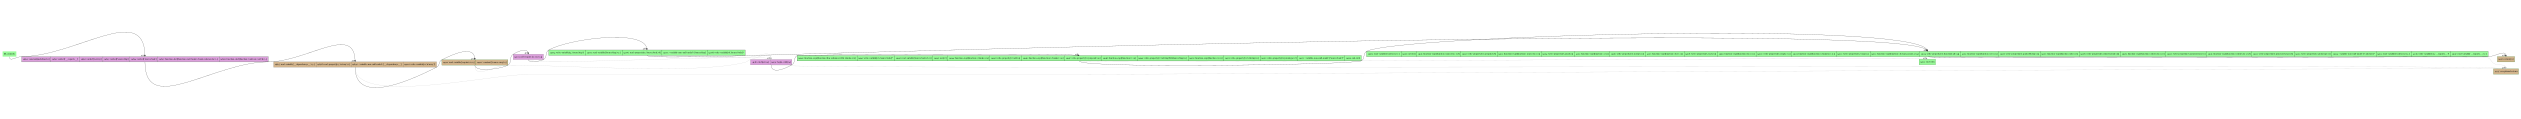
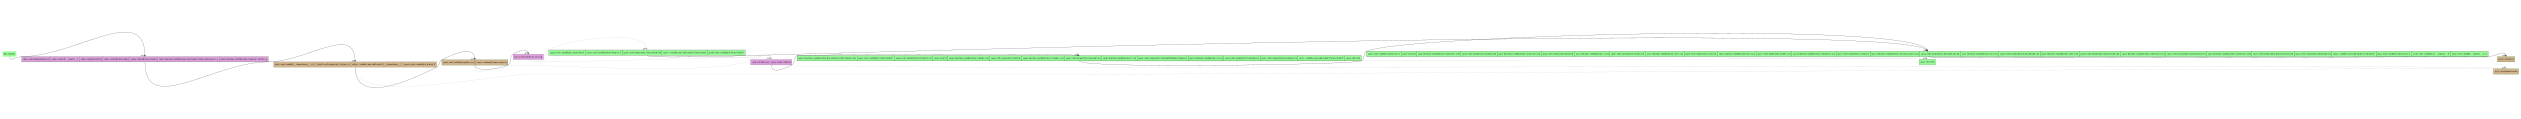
(585, 40) -> (585, 40)
